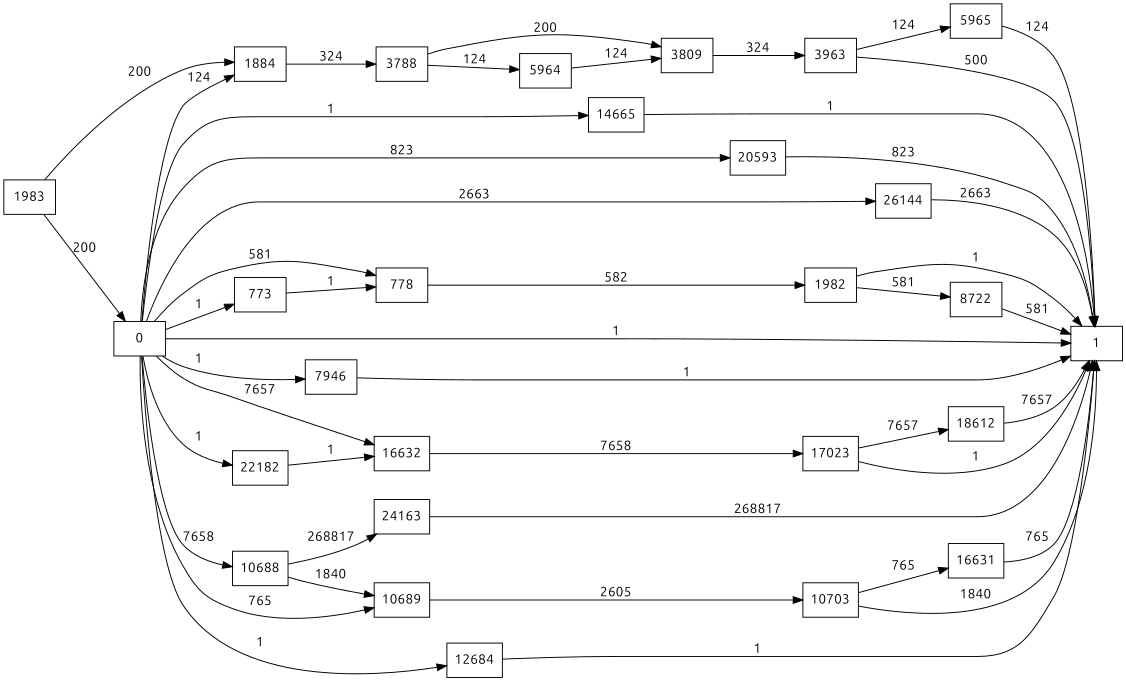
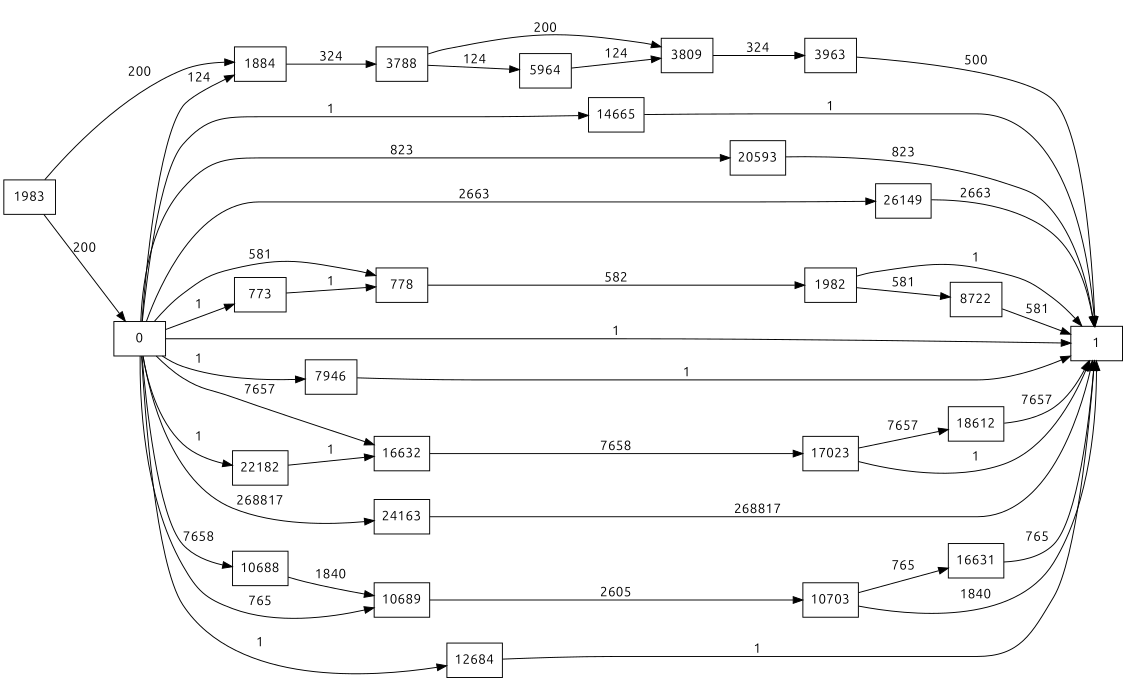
(976, 21) -> none
(903, 201) -> (903, 201)
(329, 554) -> (211, 496)
